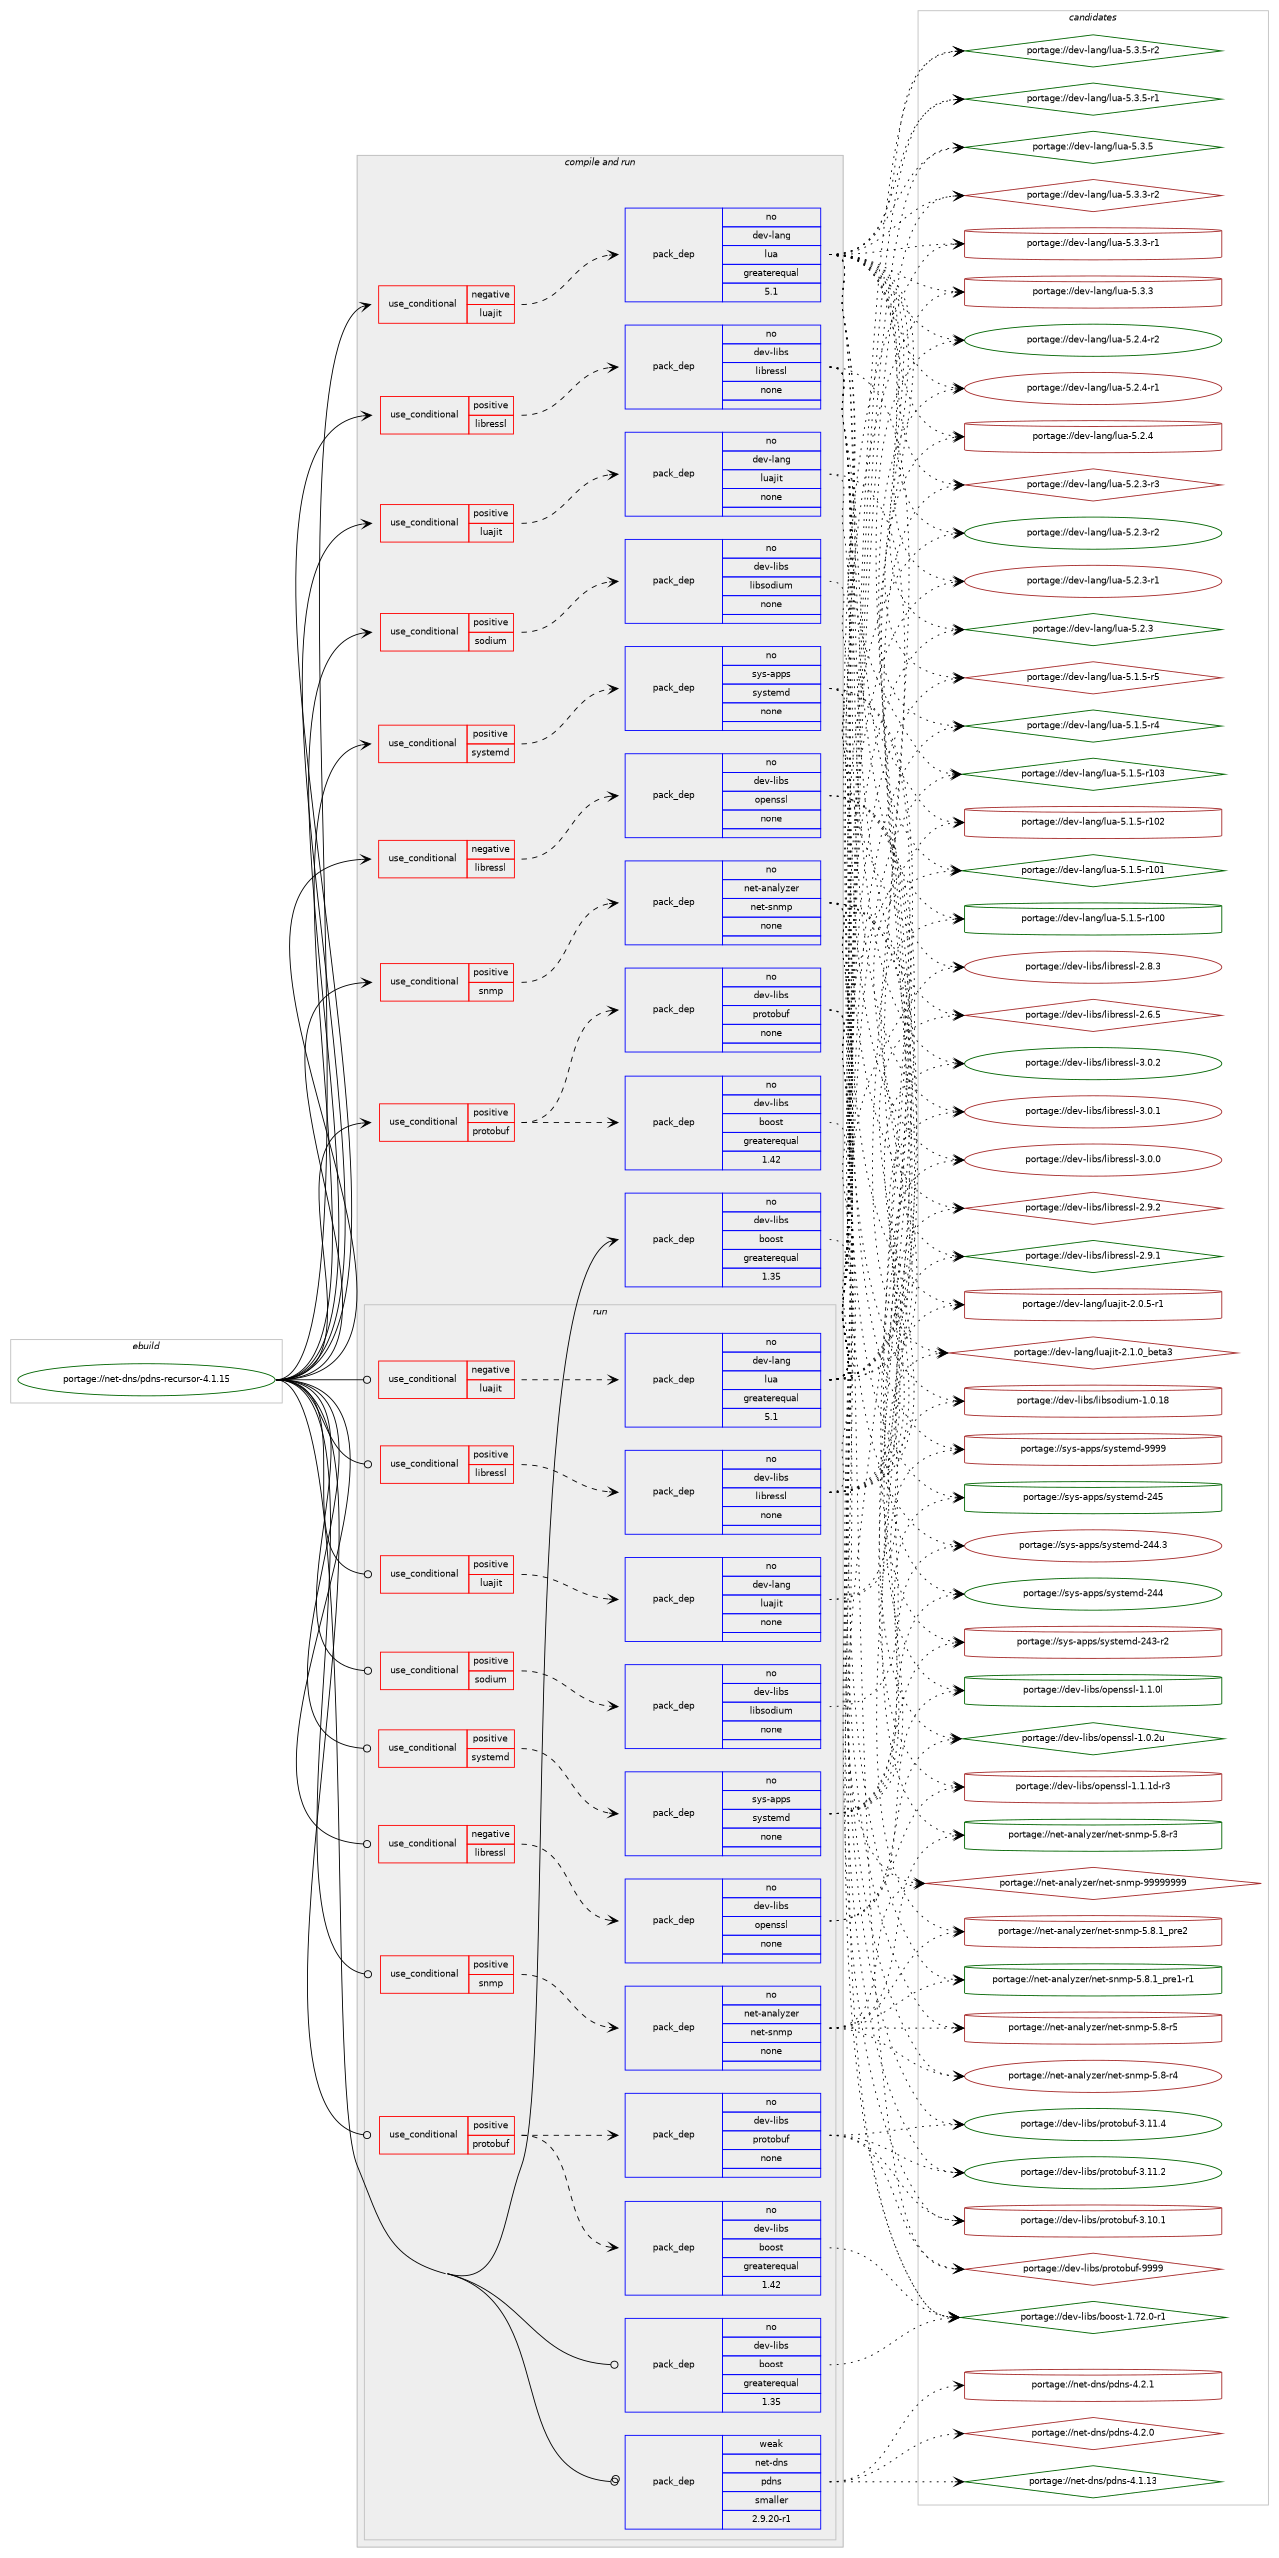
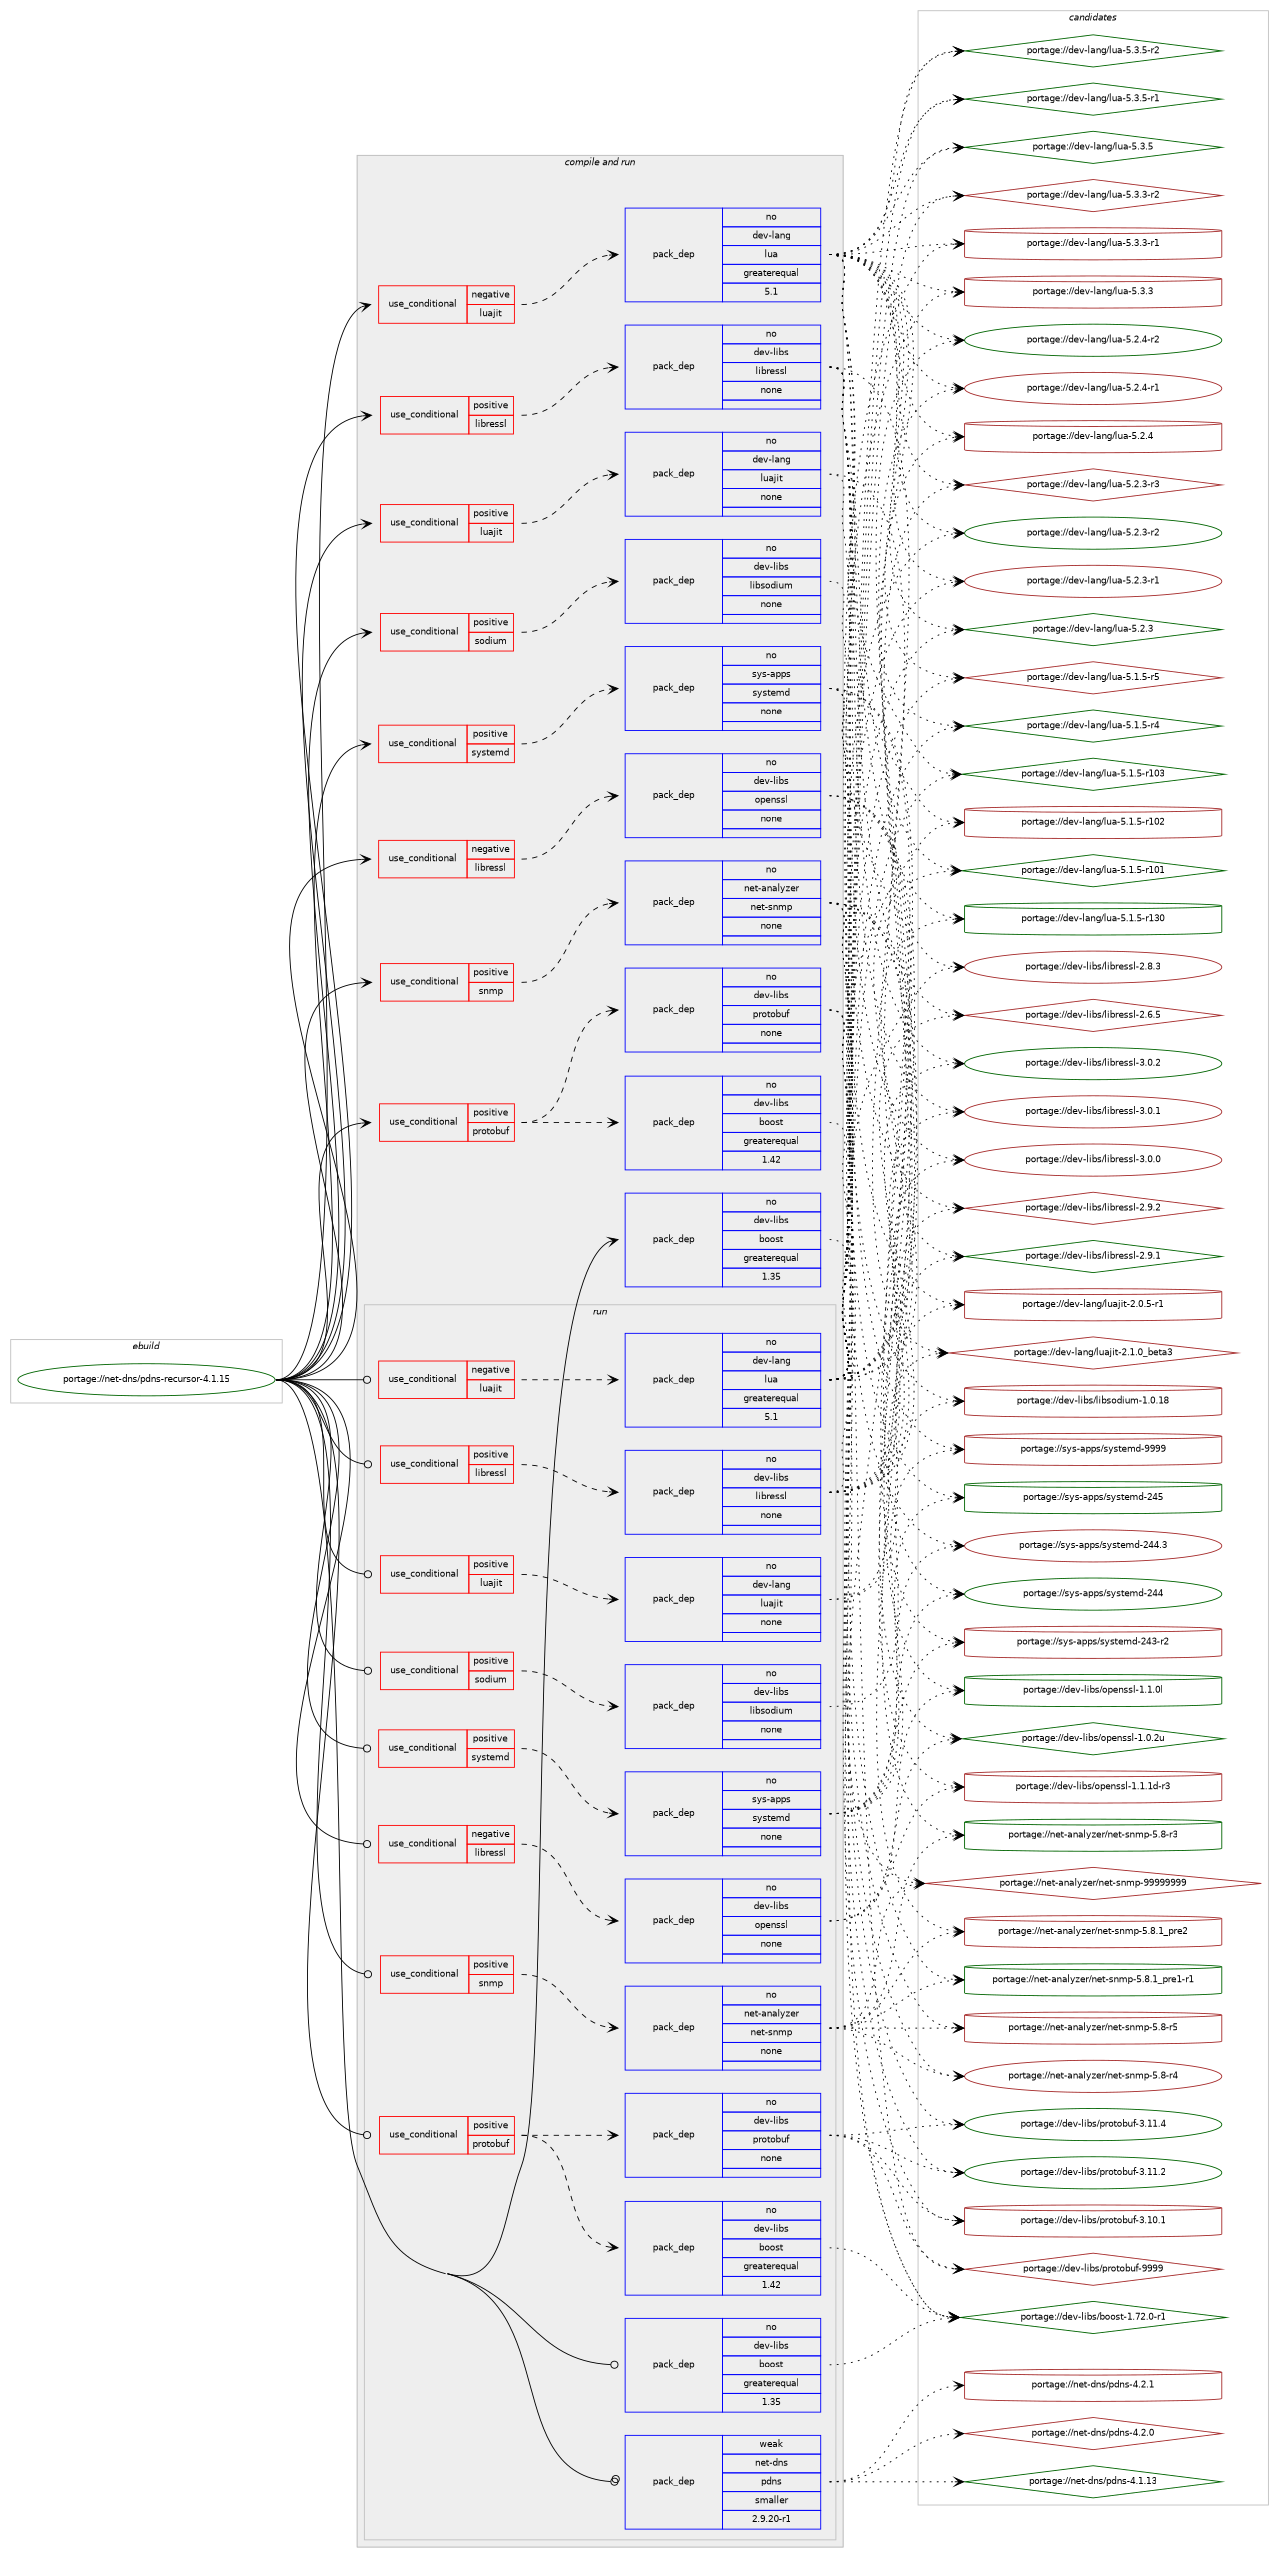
(1093, 919) -> (1093, 919)
